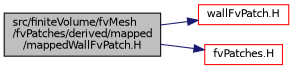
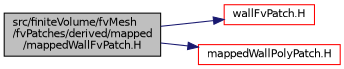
(244, 55) -> (269, 55)
